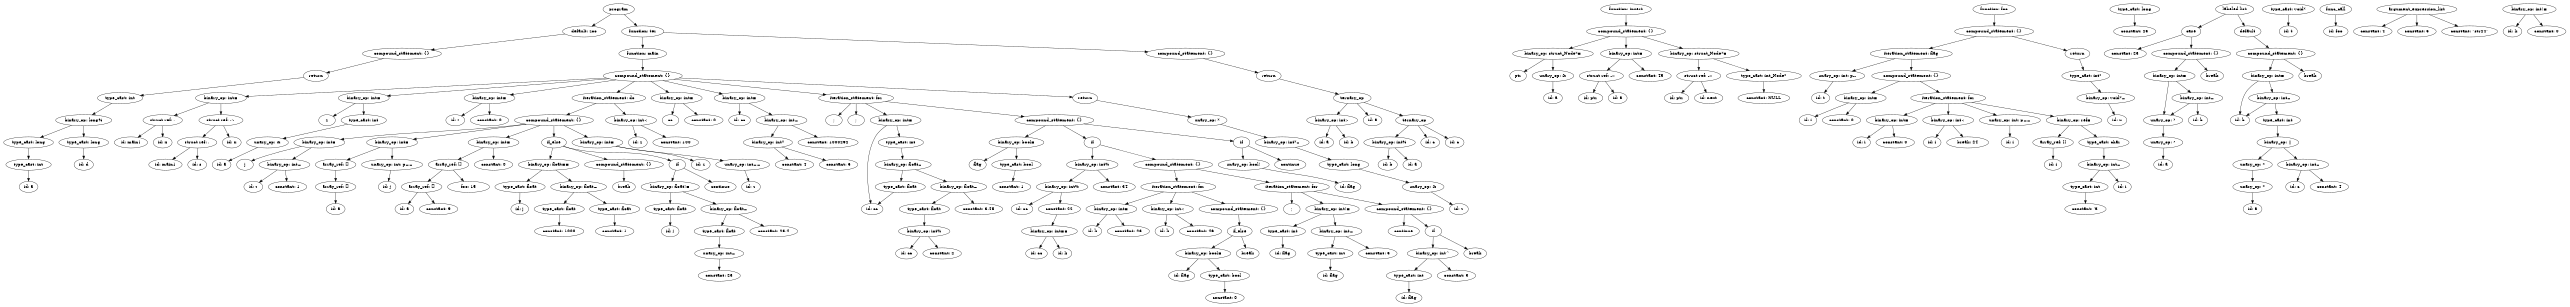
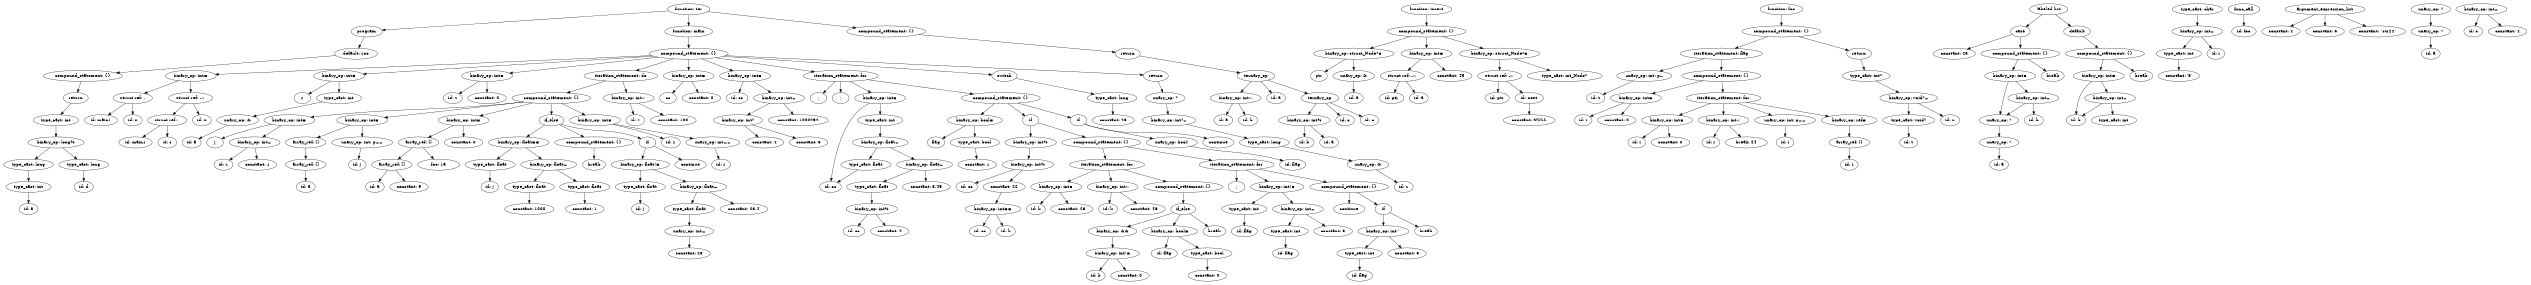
(629, 19) -> (527, 20)
none -> (1004, 76)
(1764, 85) -> (1529, 108)
none -> (1909, 108)
(2088, 130) -> none
(2278, 142) -> none
(1114, 187) -> none
none -> (1113, 231)
